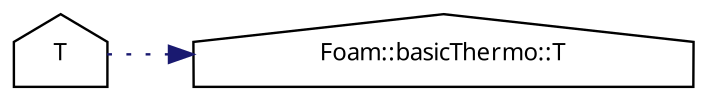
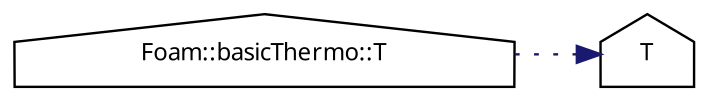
(138, 54) -> (546, 54)
